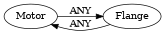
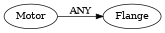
(84, 30) -> none
